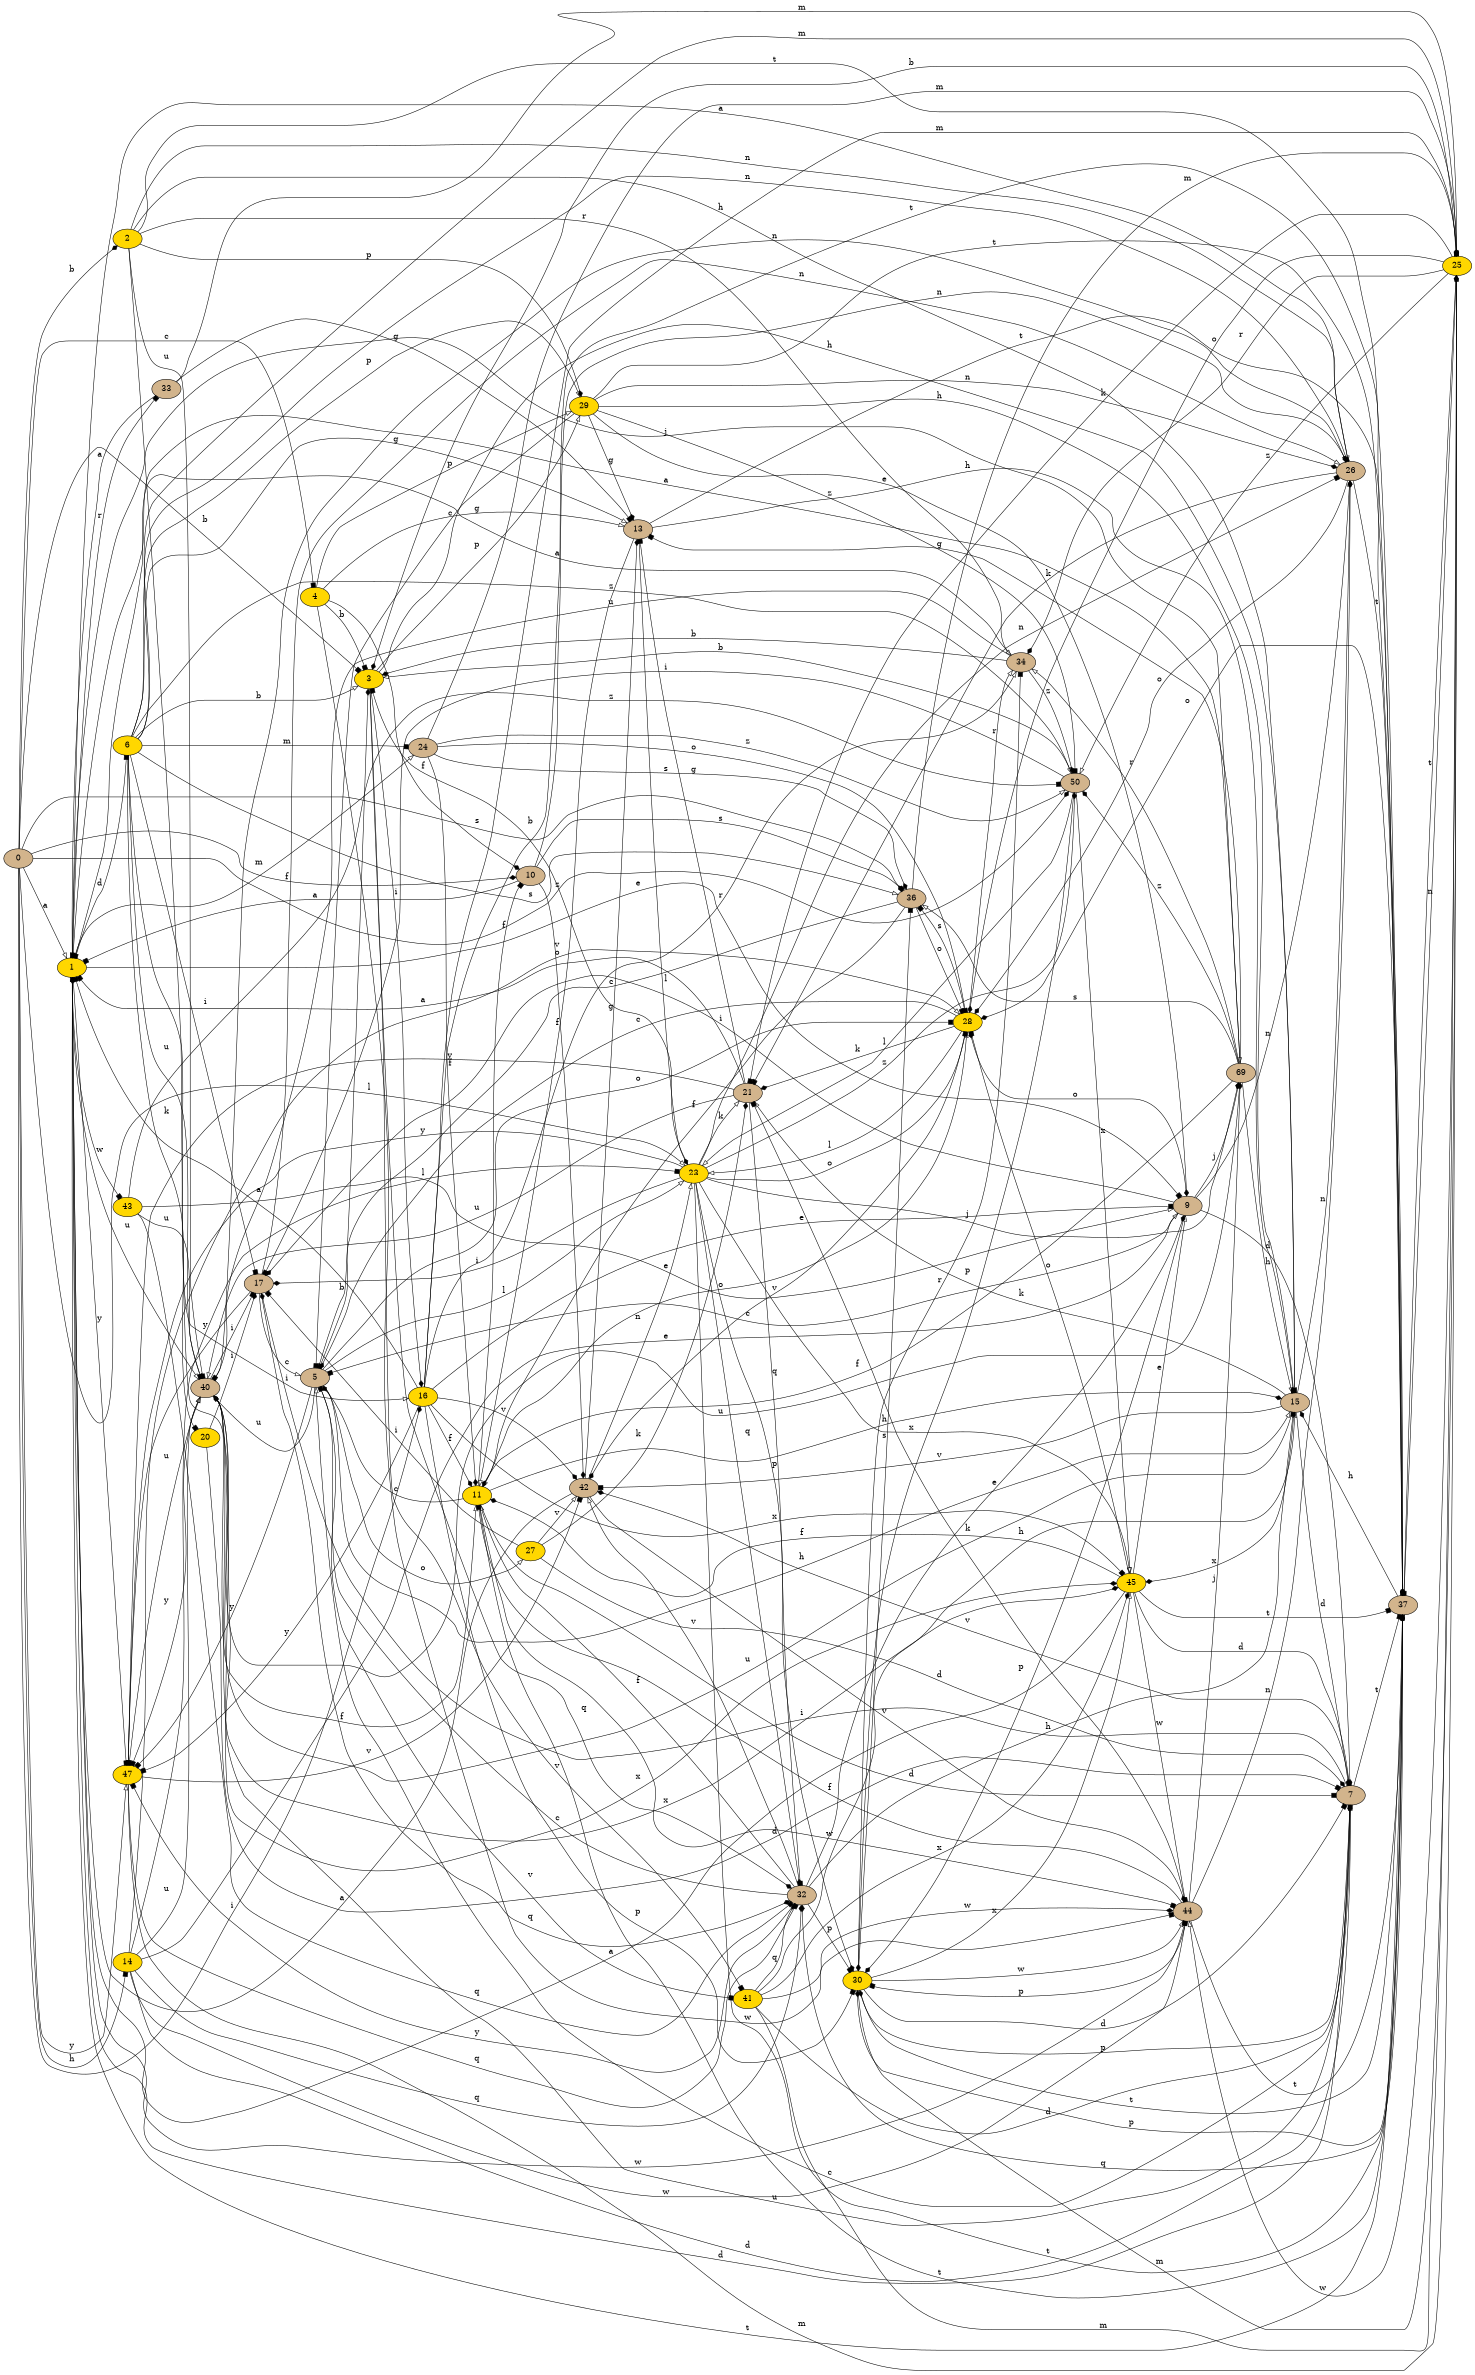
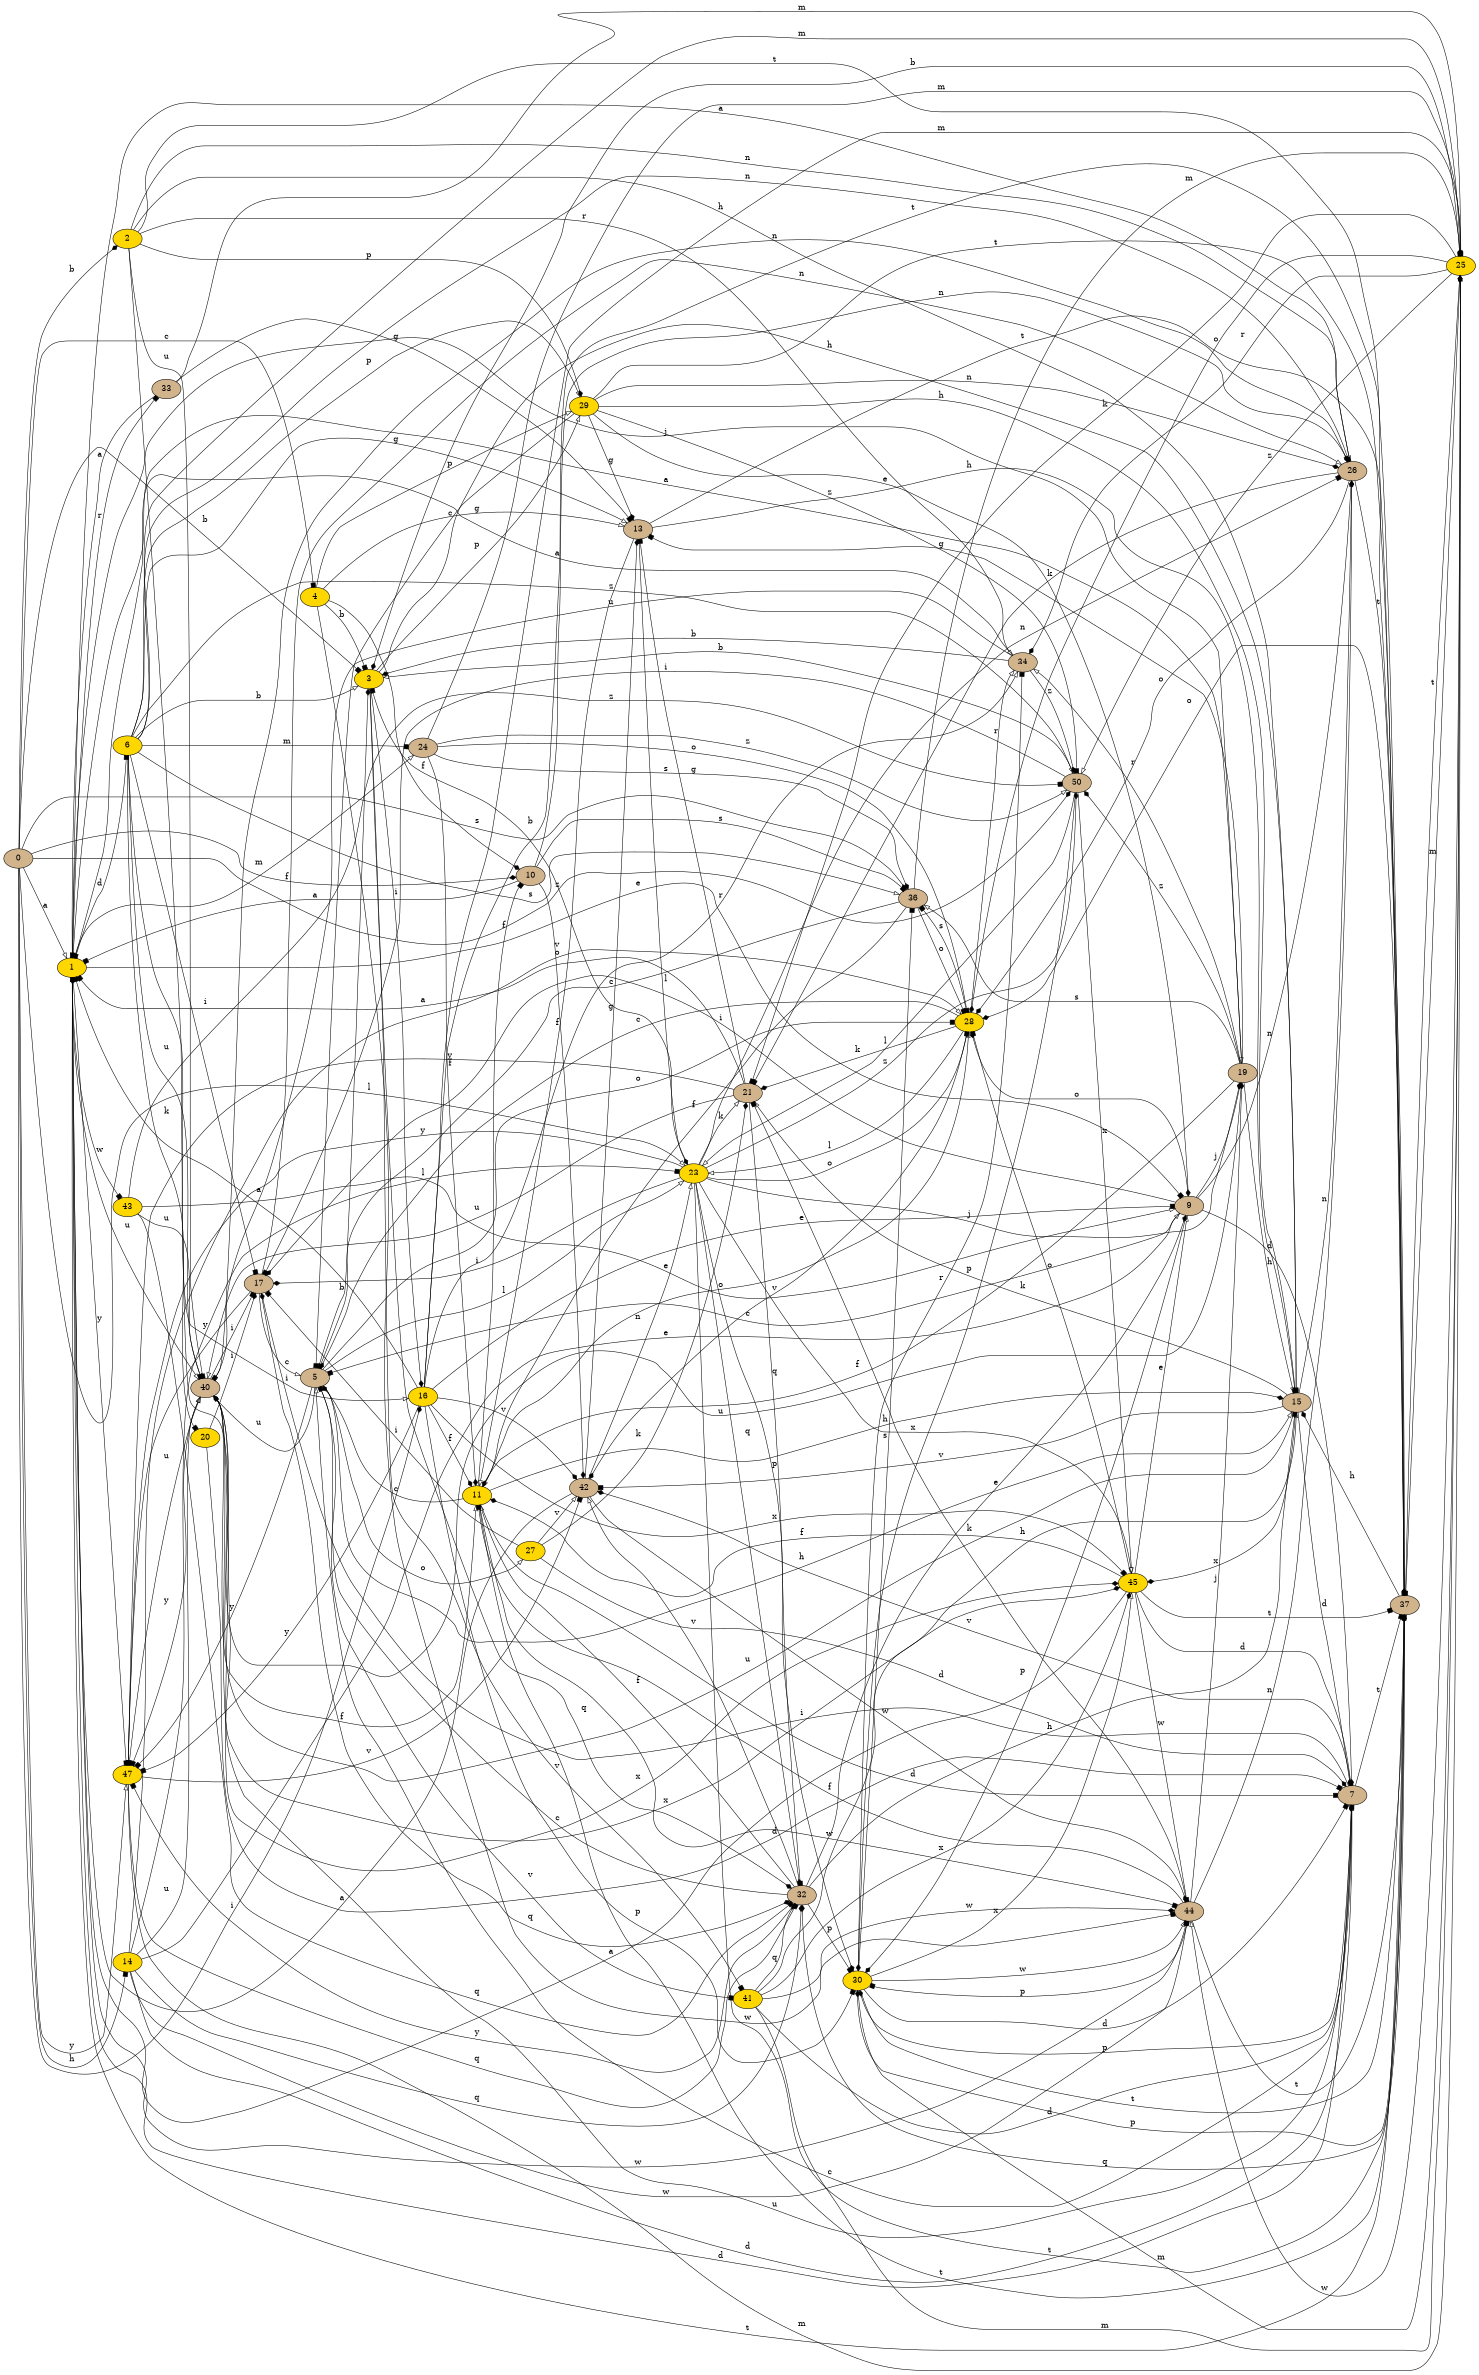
(1430, 892) -> (1433, 852)
(1241, 1073) -> (1243, 1073)
(884, 1711) -> (885, 1711)
